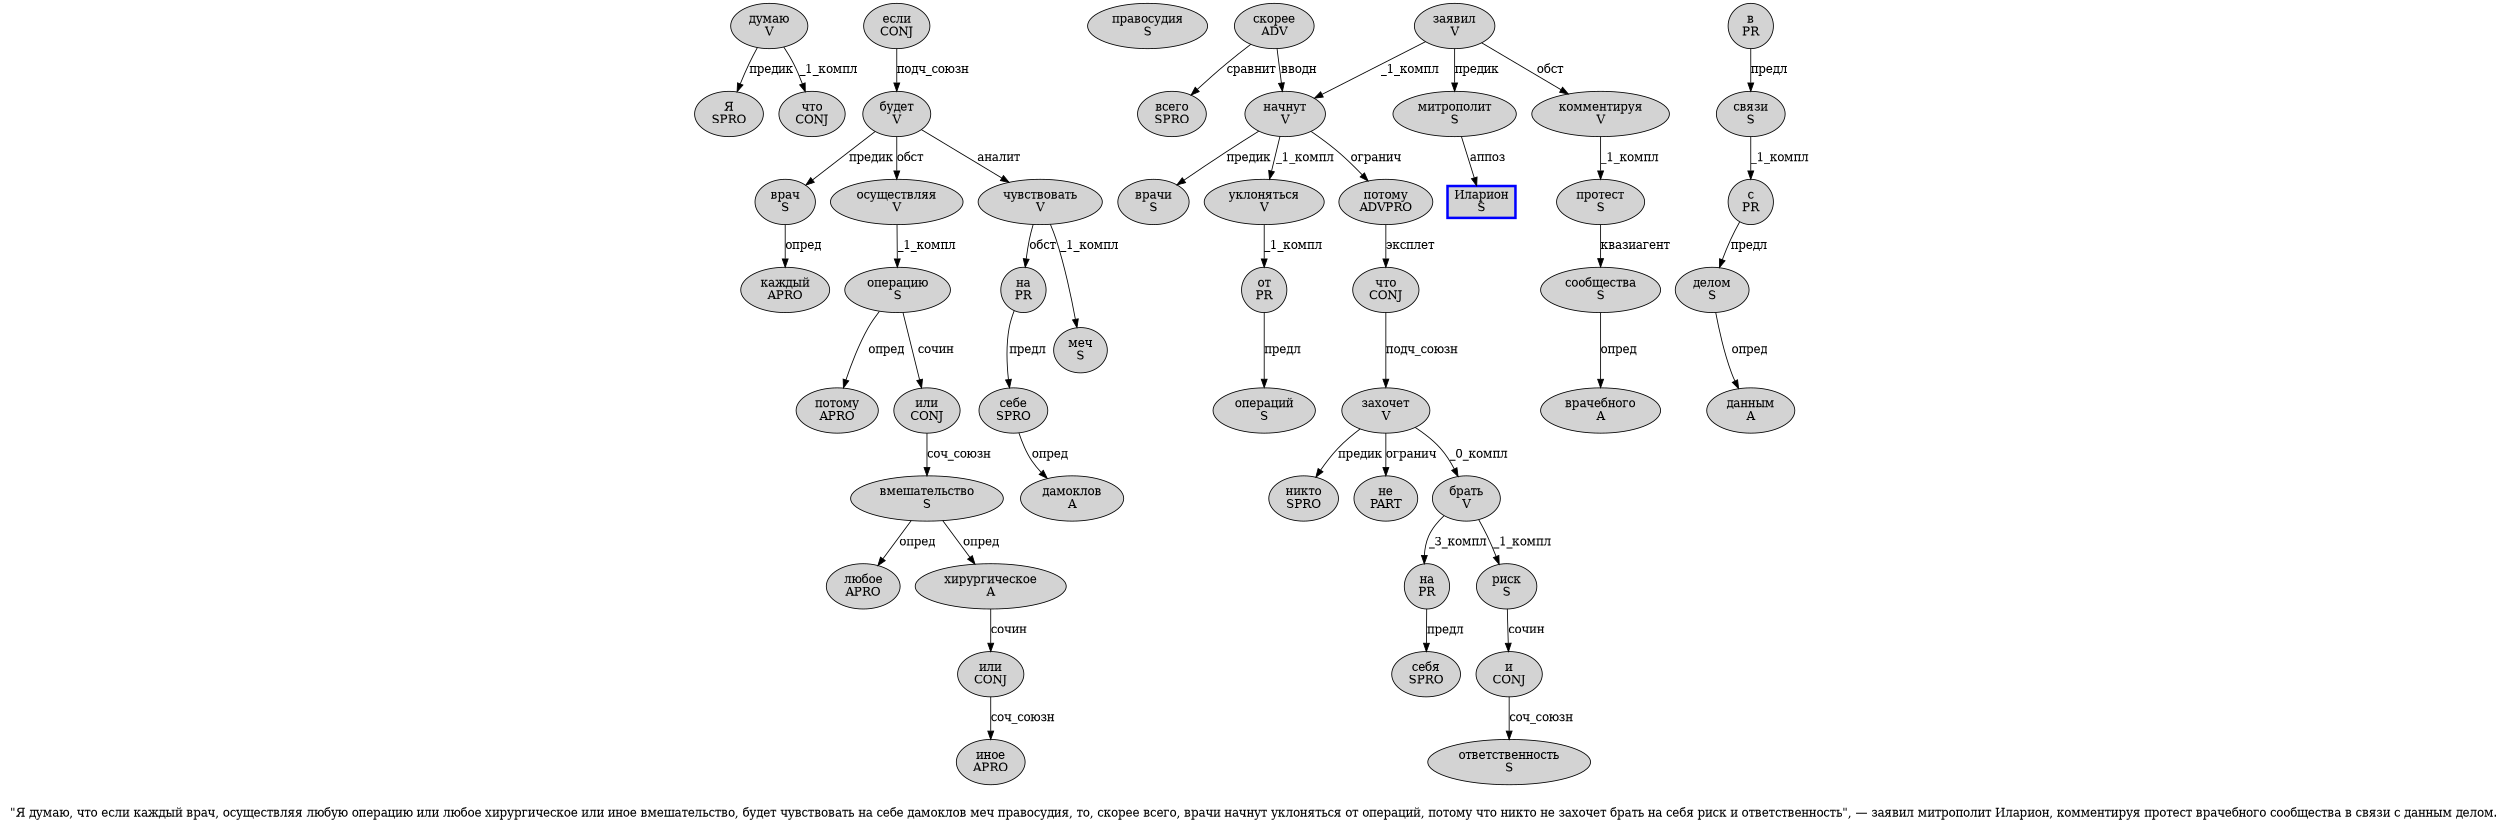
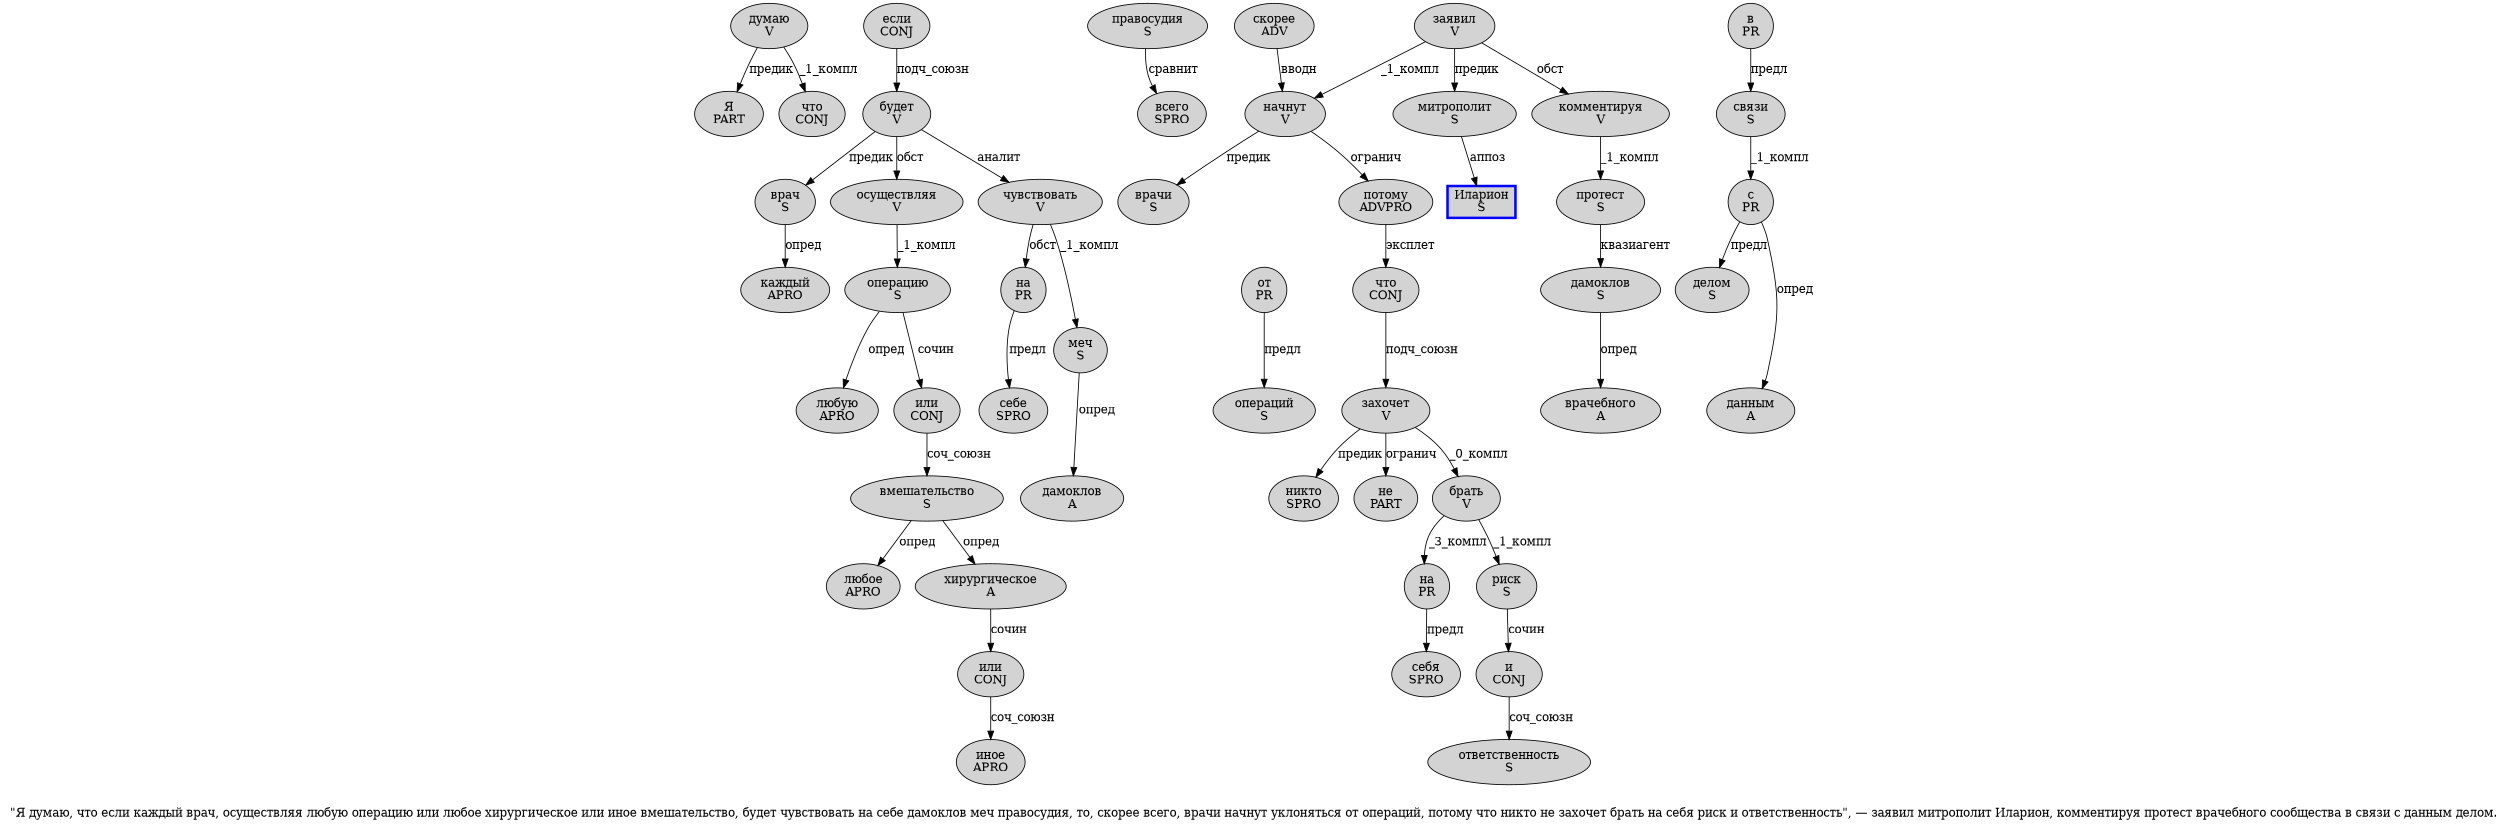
(1224, 66) -> (1147, 68)
(729, 114) -> (729, 114)
(1264, 202) -> none
(1601, 290) -> (1601, 290)
(1724, 347) -> (1777, 301)
(837, 411) -> (837, 411)
(1028, 454) -> (1077, 420)
